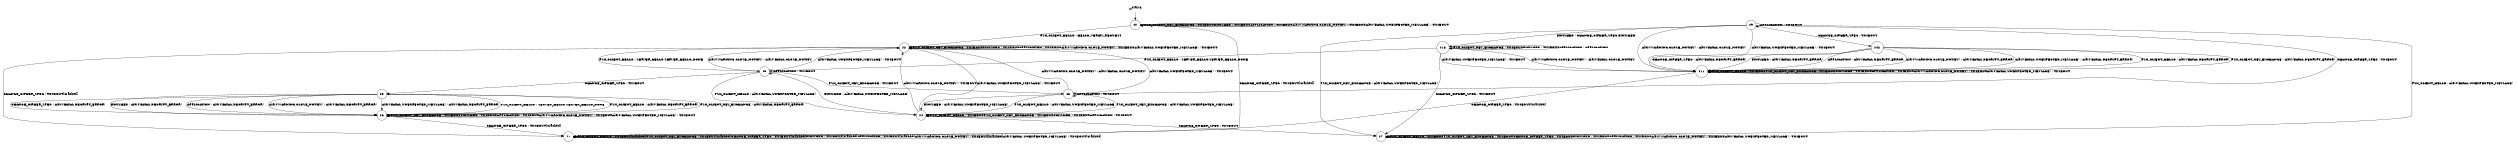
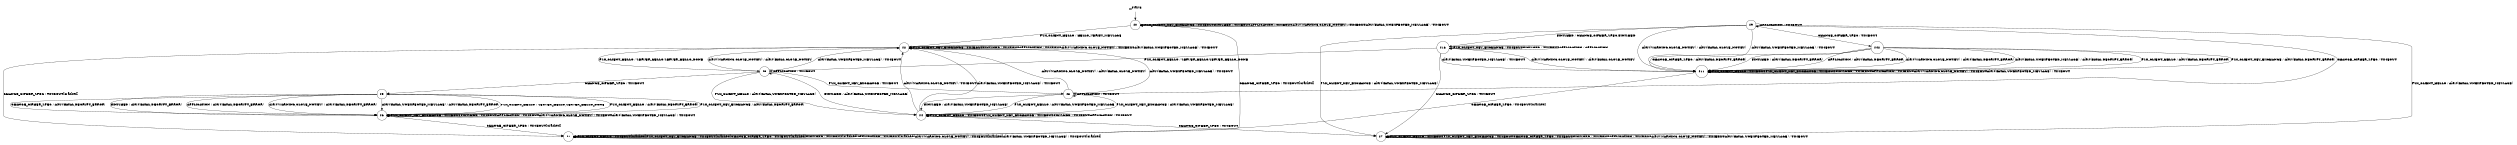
(1081, 36) -> (1081, 36)
